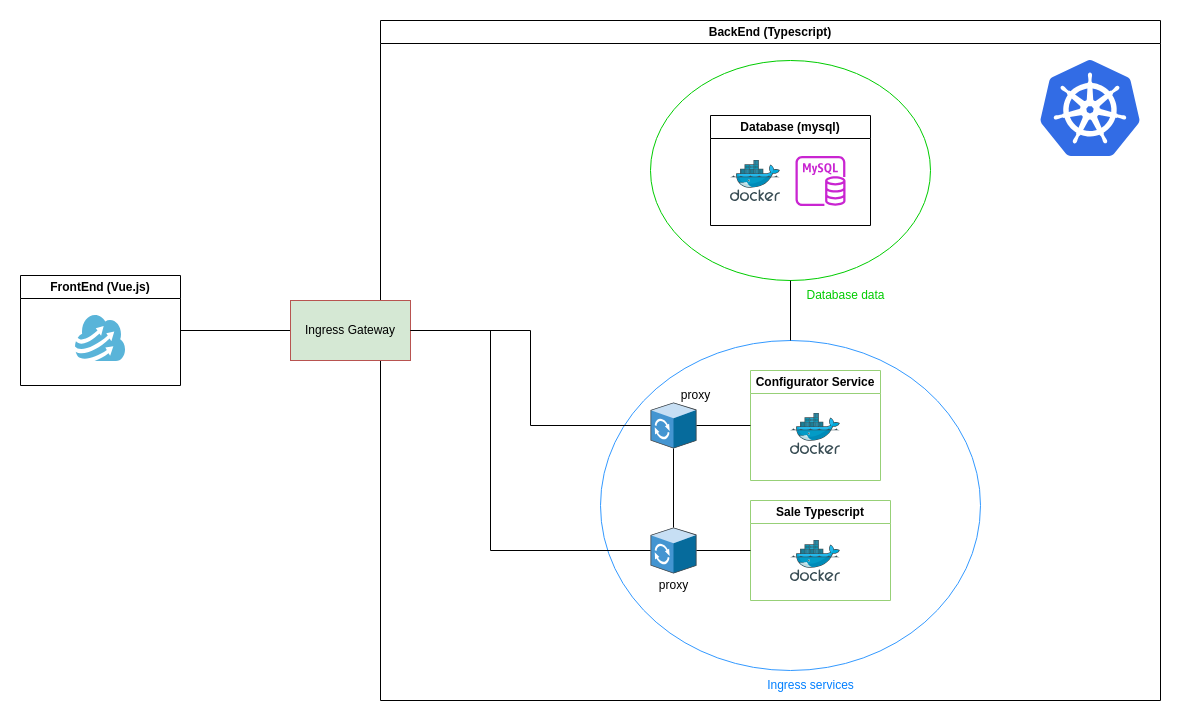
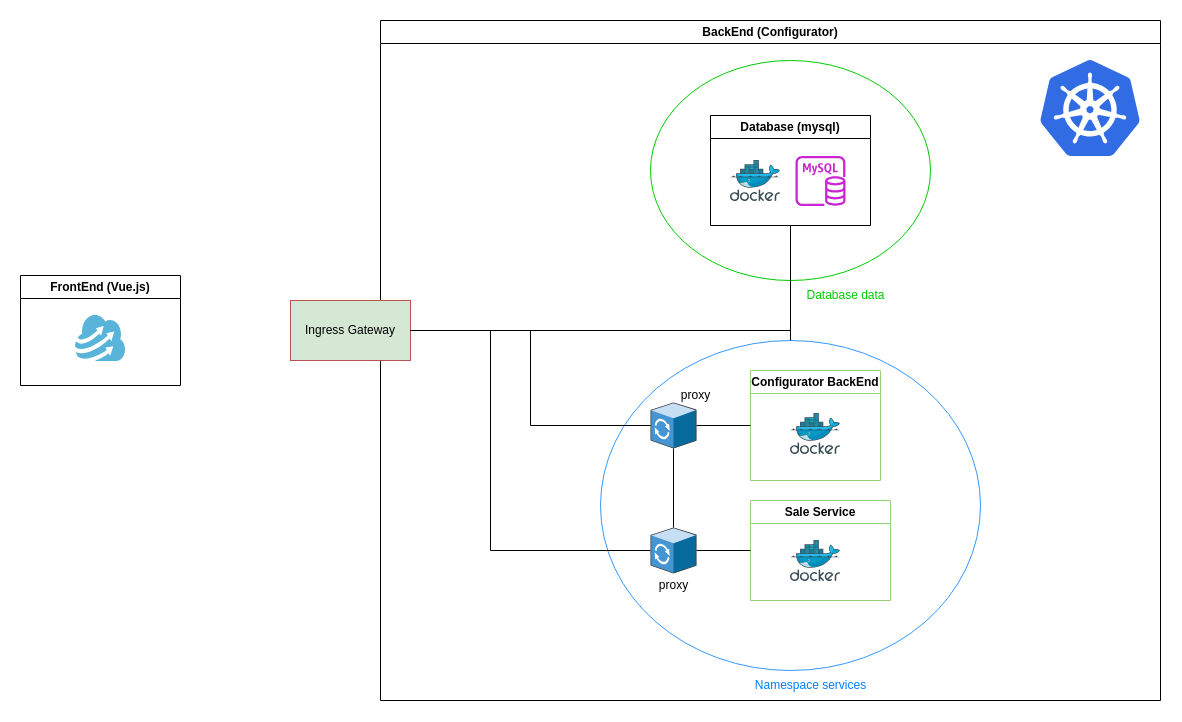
(771, 33) -> (771, 33)
(237, 331) -> (660, 331)
(816, 383) -> (816, 383)
(821, 513) -> (821, 513)
(811, 686) -> (811, 686)
